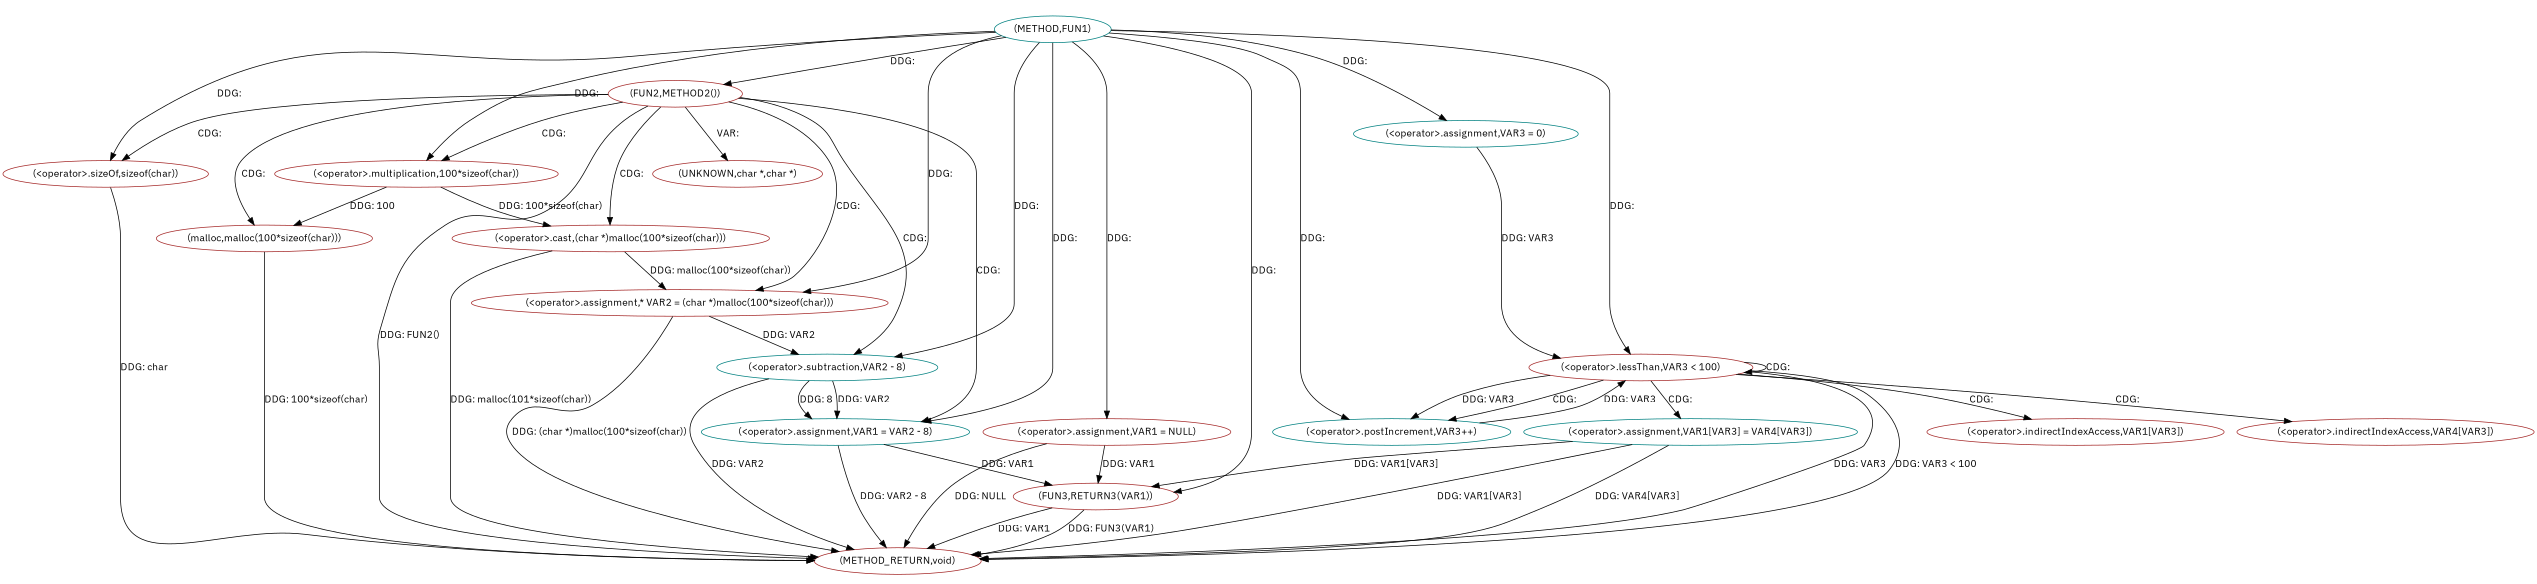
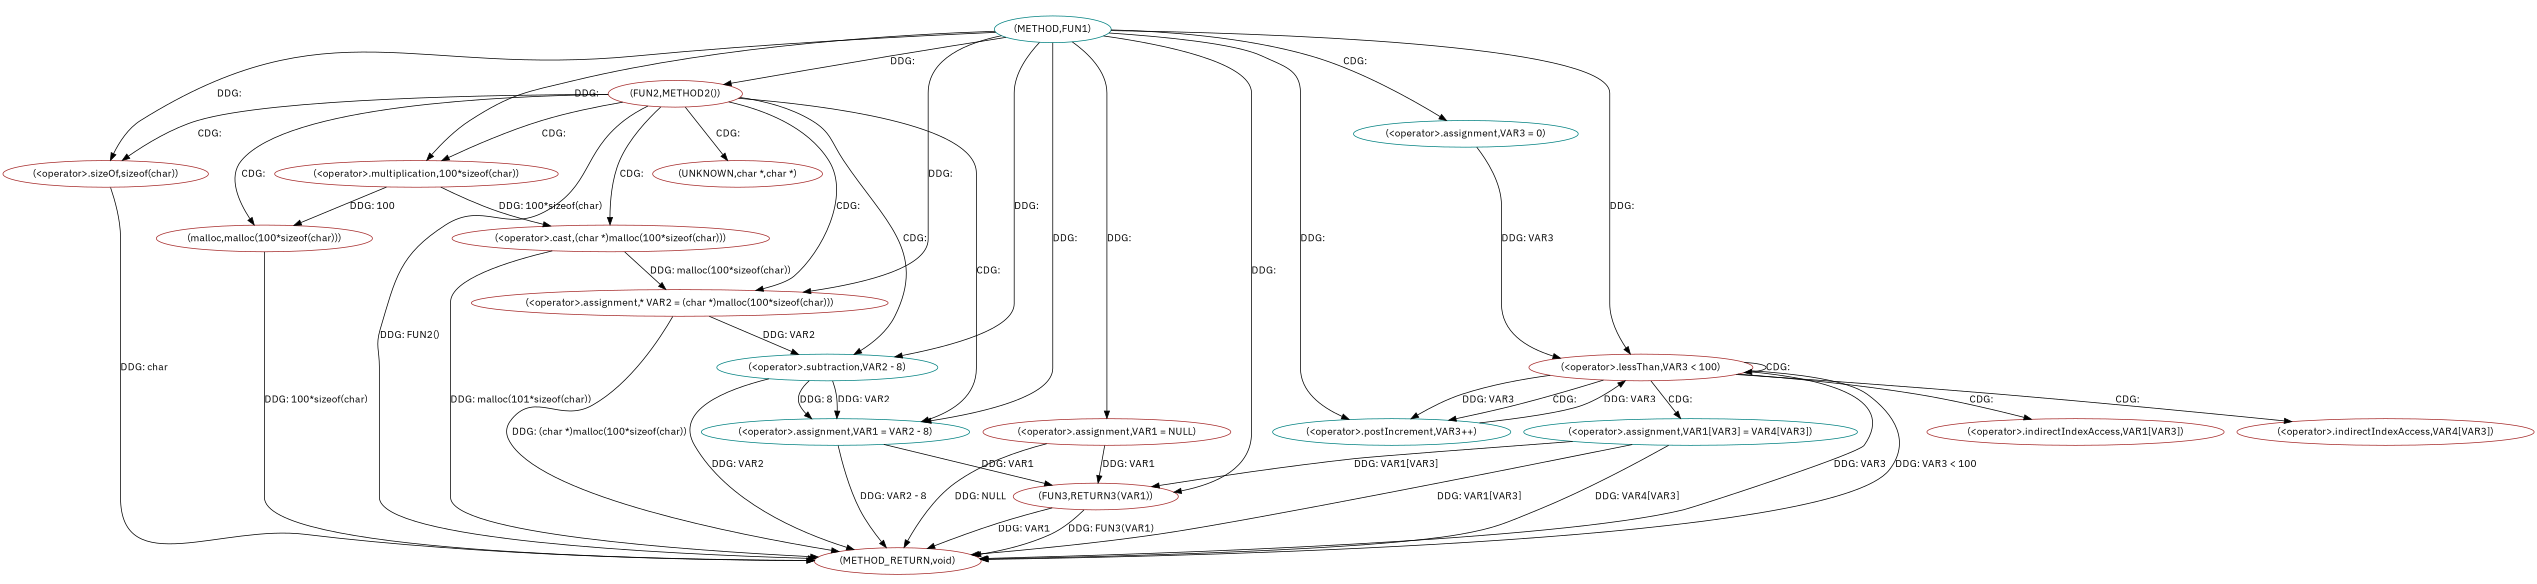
(1357, 62) -> (1357, 62)
(729, 134) -> (729, 134)
